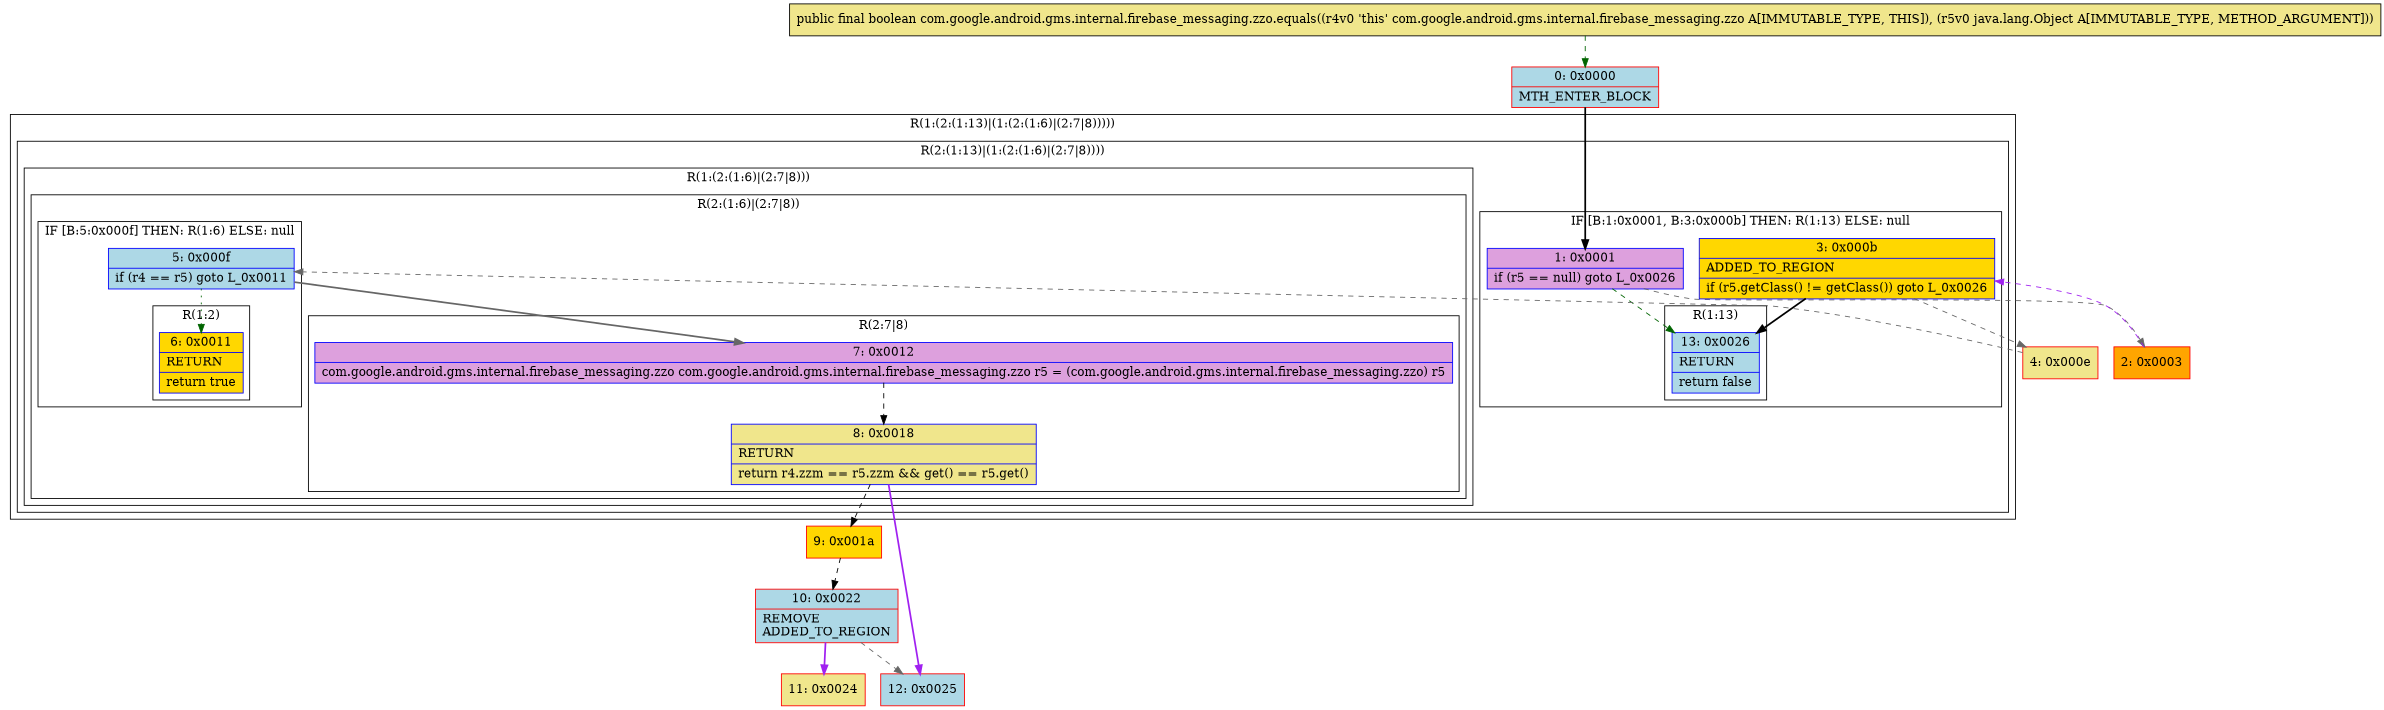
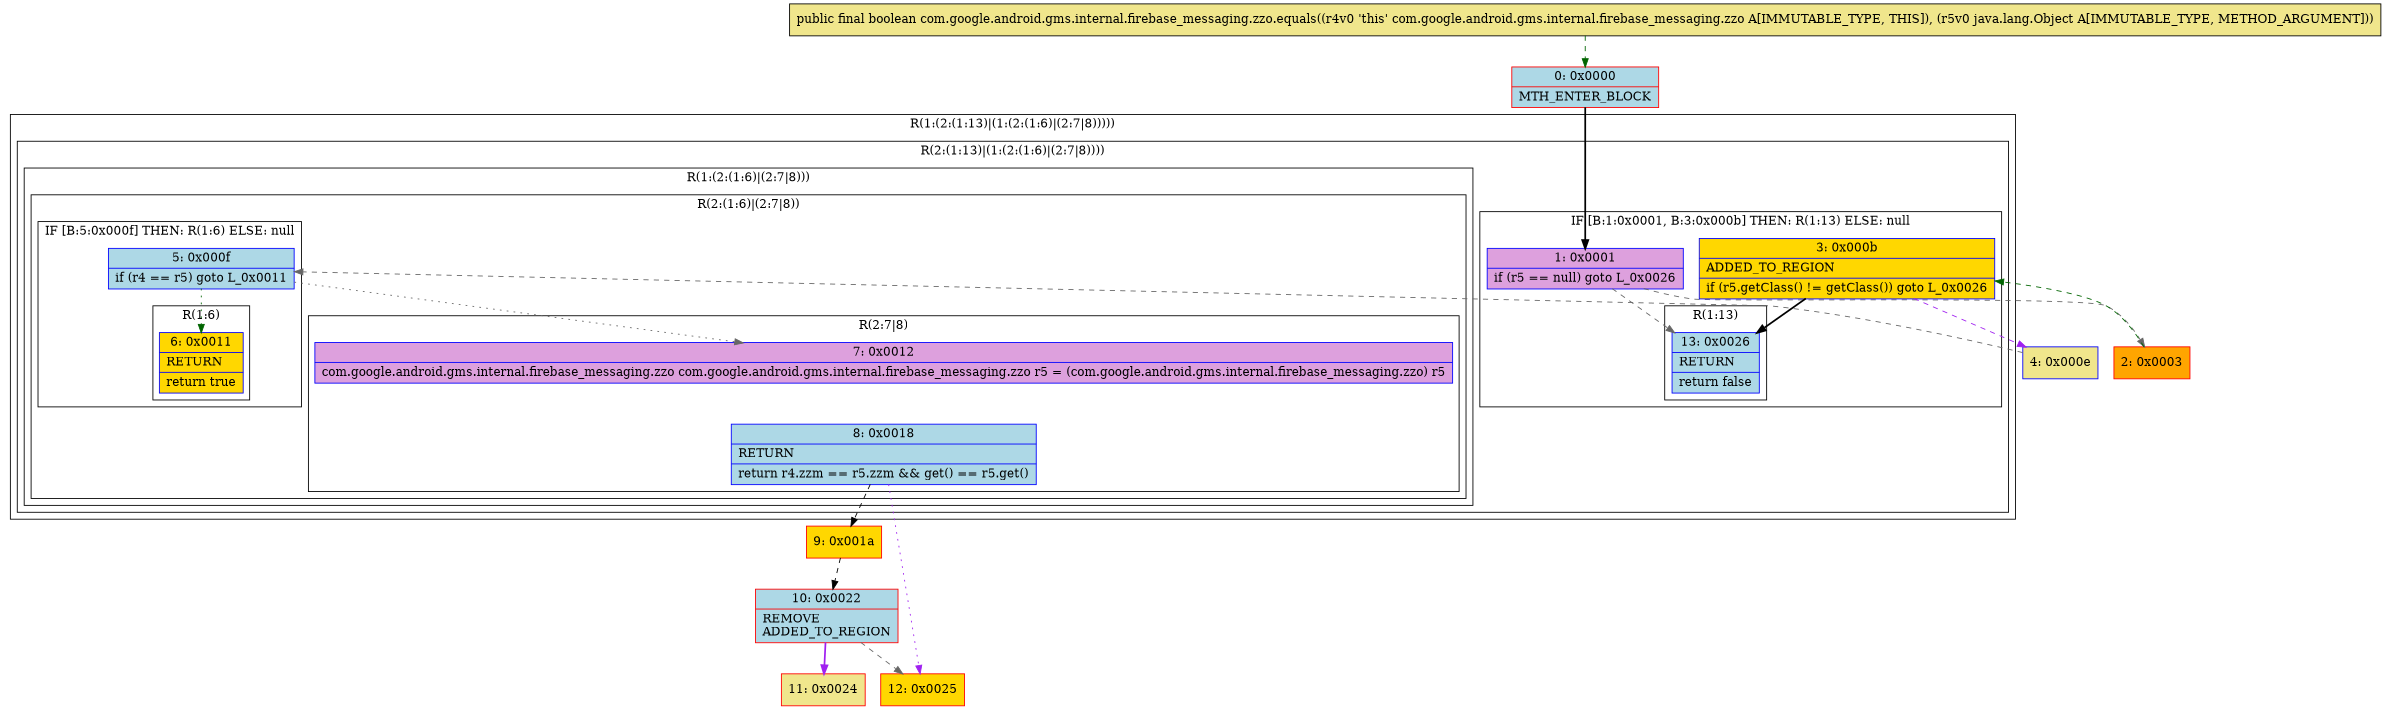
(2083, 297) -> (2083, 297)
(1640, 308) -> (1640, 308)
(504, 310) -> (504, 310)
(201, 316) -> (201, 316)
(1966, 321) -> (1966, 321)
(2060, 363) -> (2060, 363)
(884, 399) -> none
(884, 454) -> (884, 454)
(904, 575) -> (904, 575)
(923, 690) -> (923, 690)
